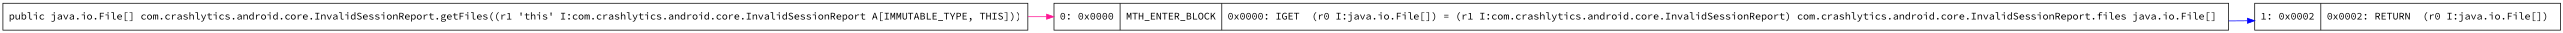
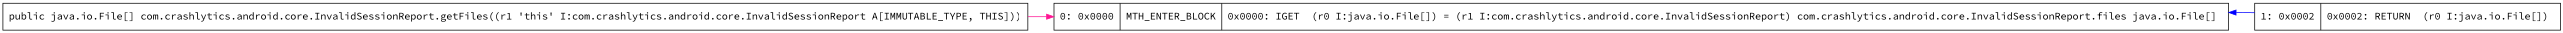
(2238, 21) -> (2245, 13)
